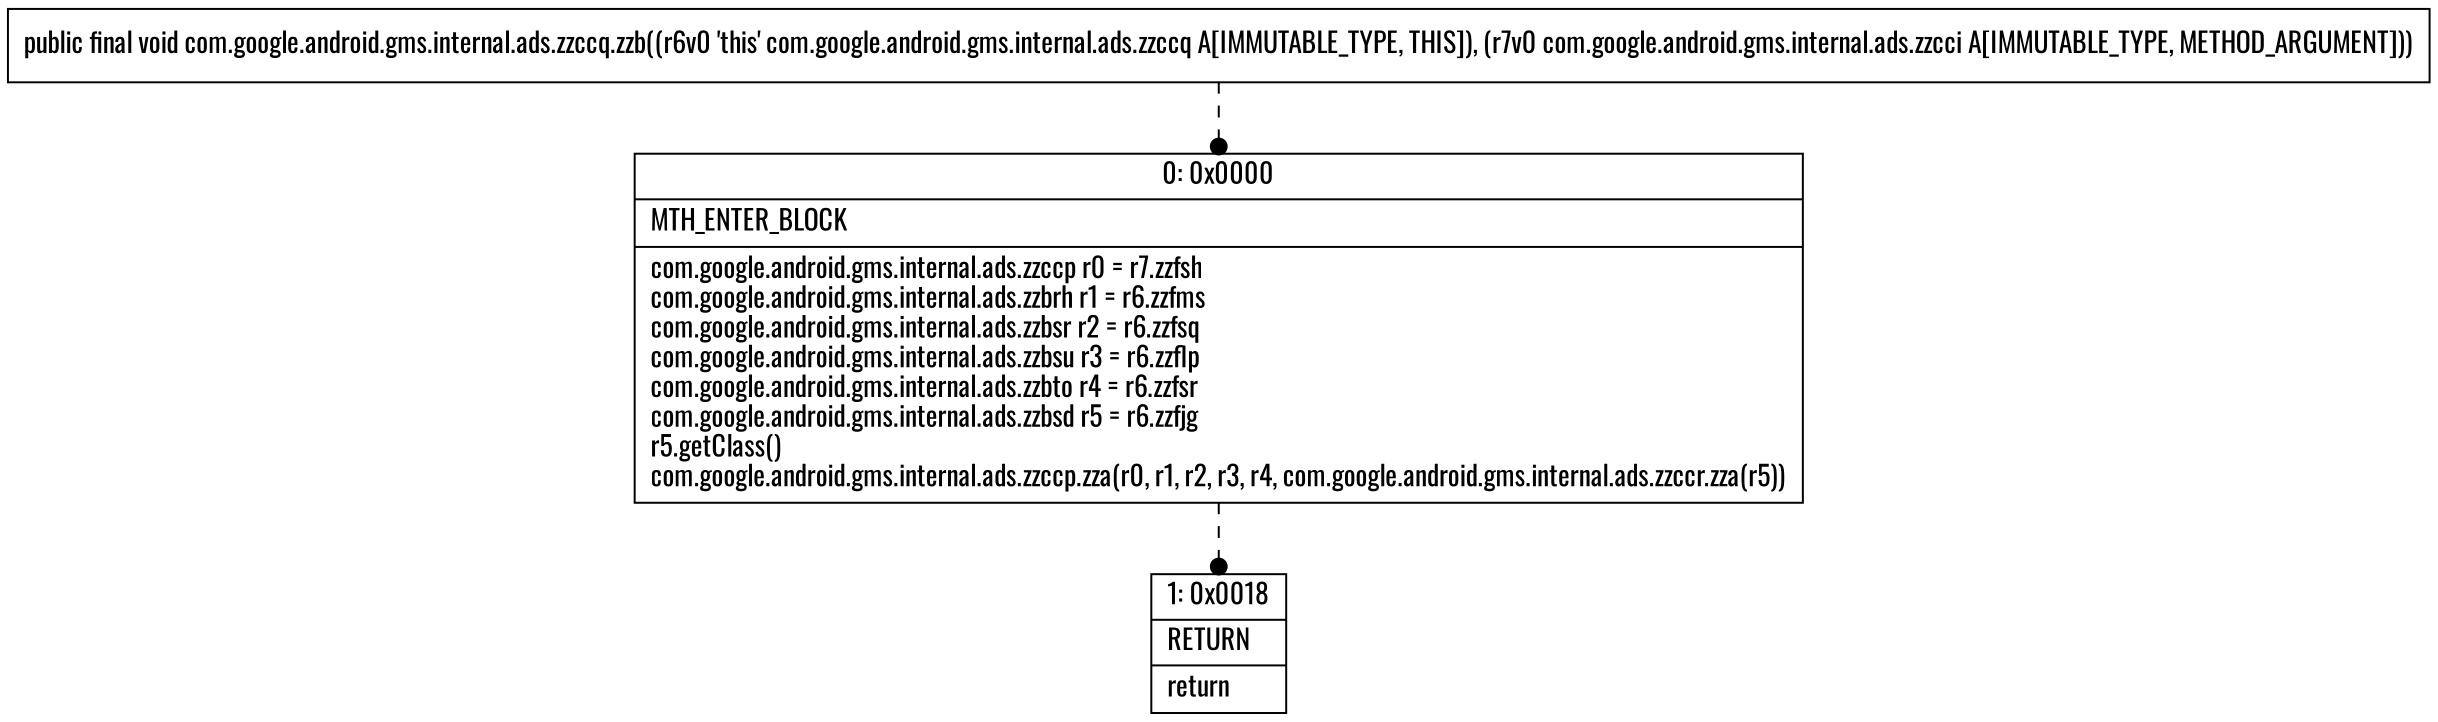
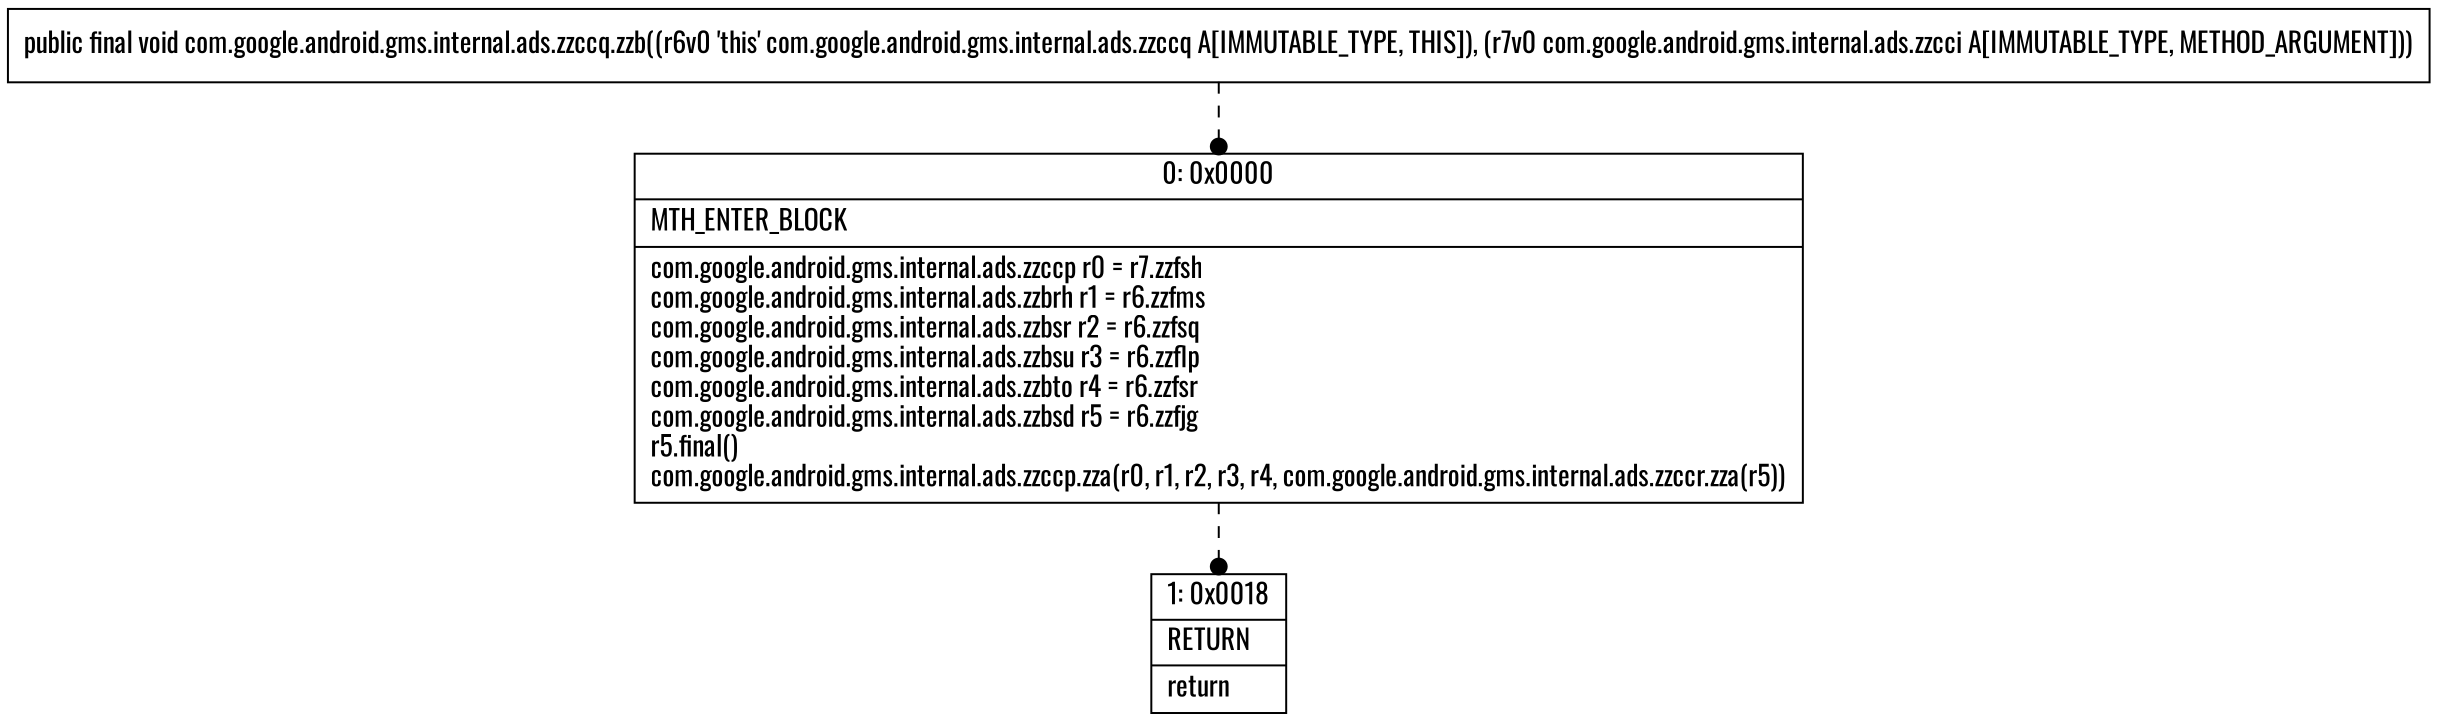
(717, 448) -> (695, 448)
